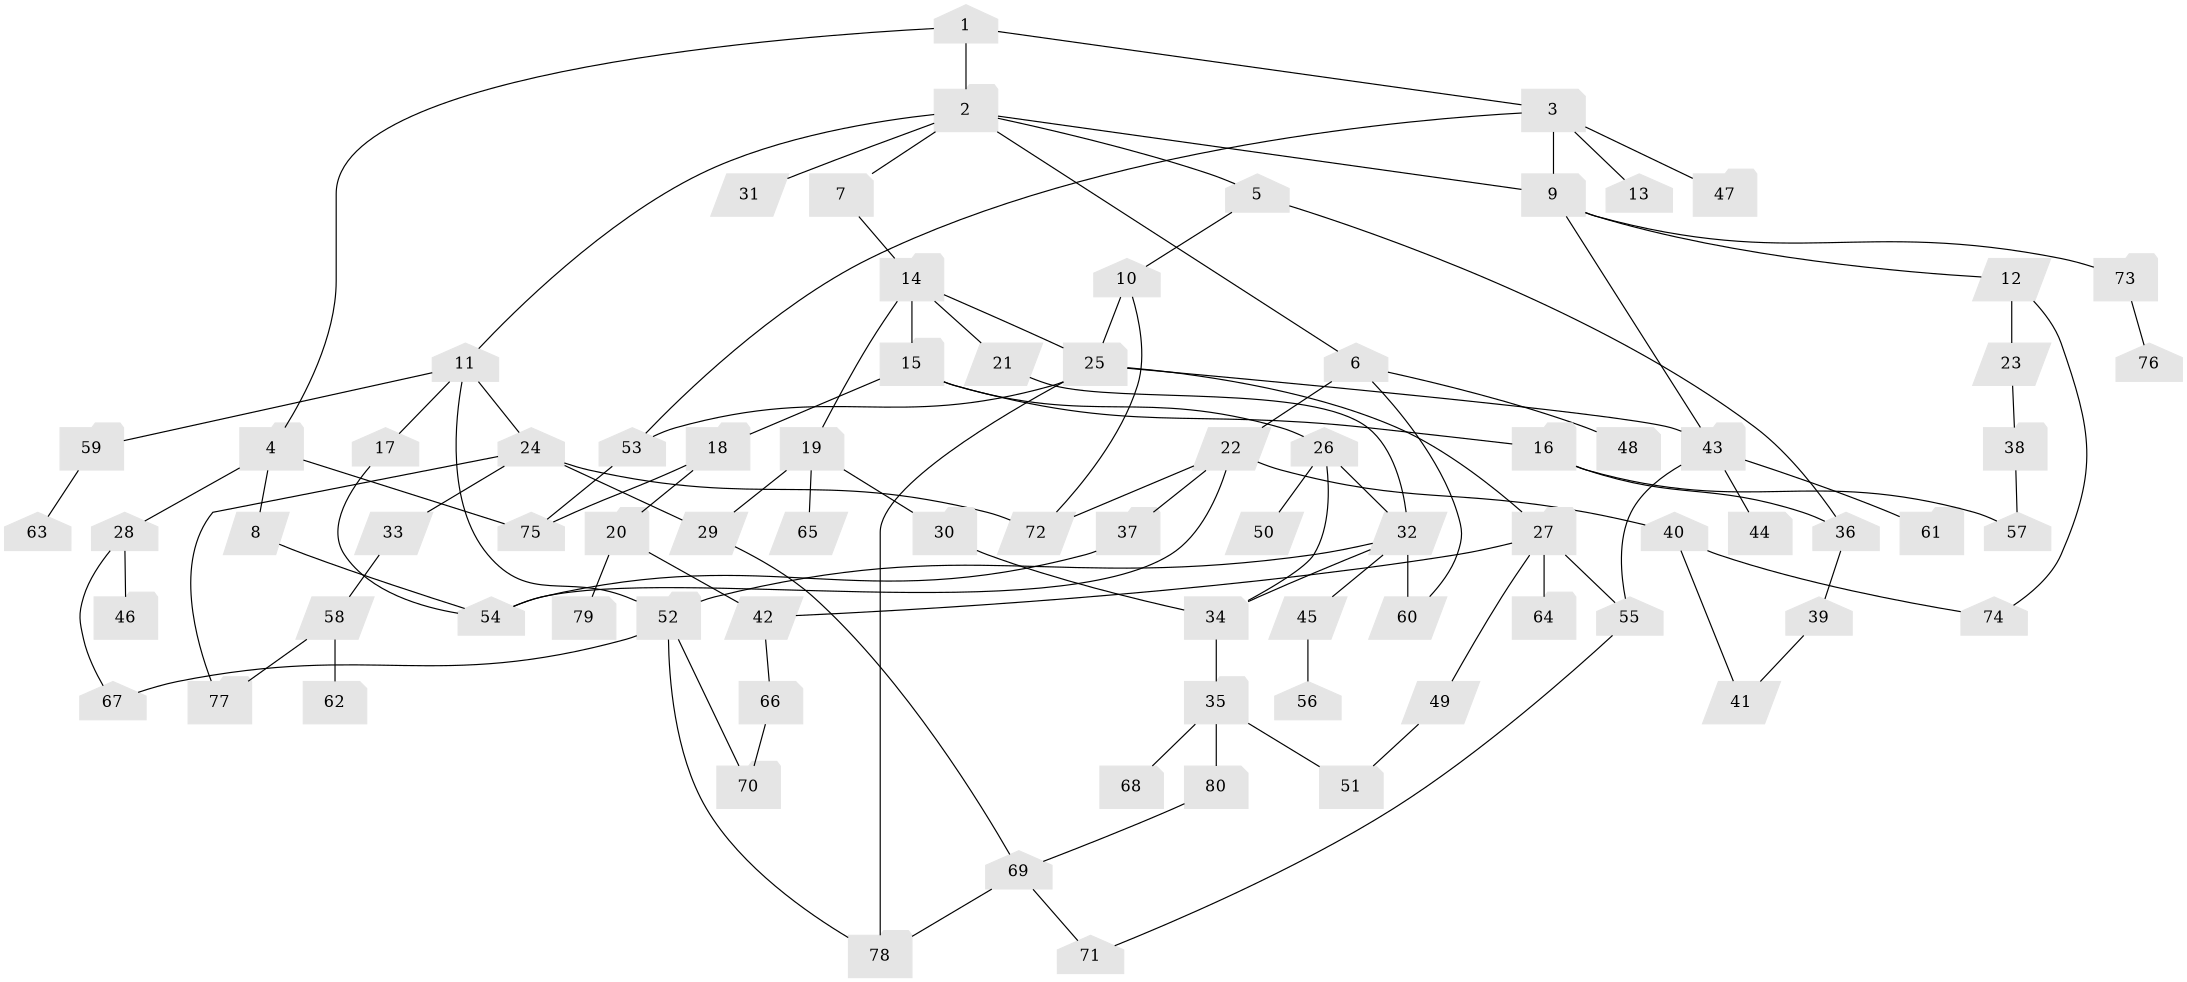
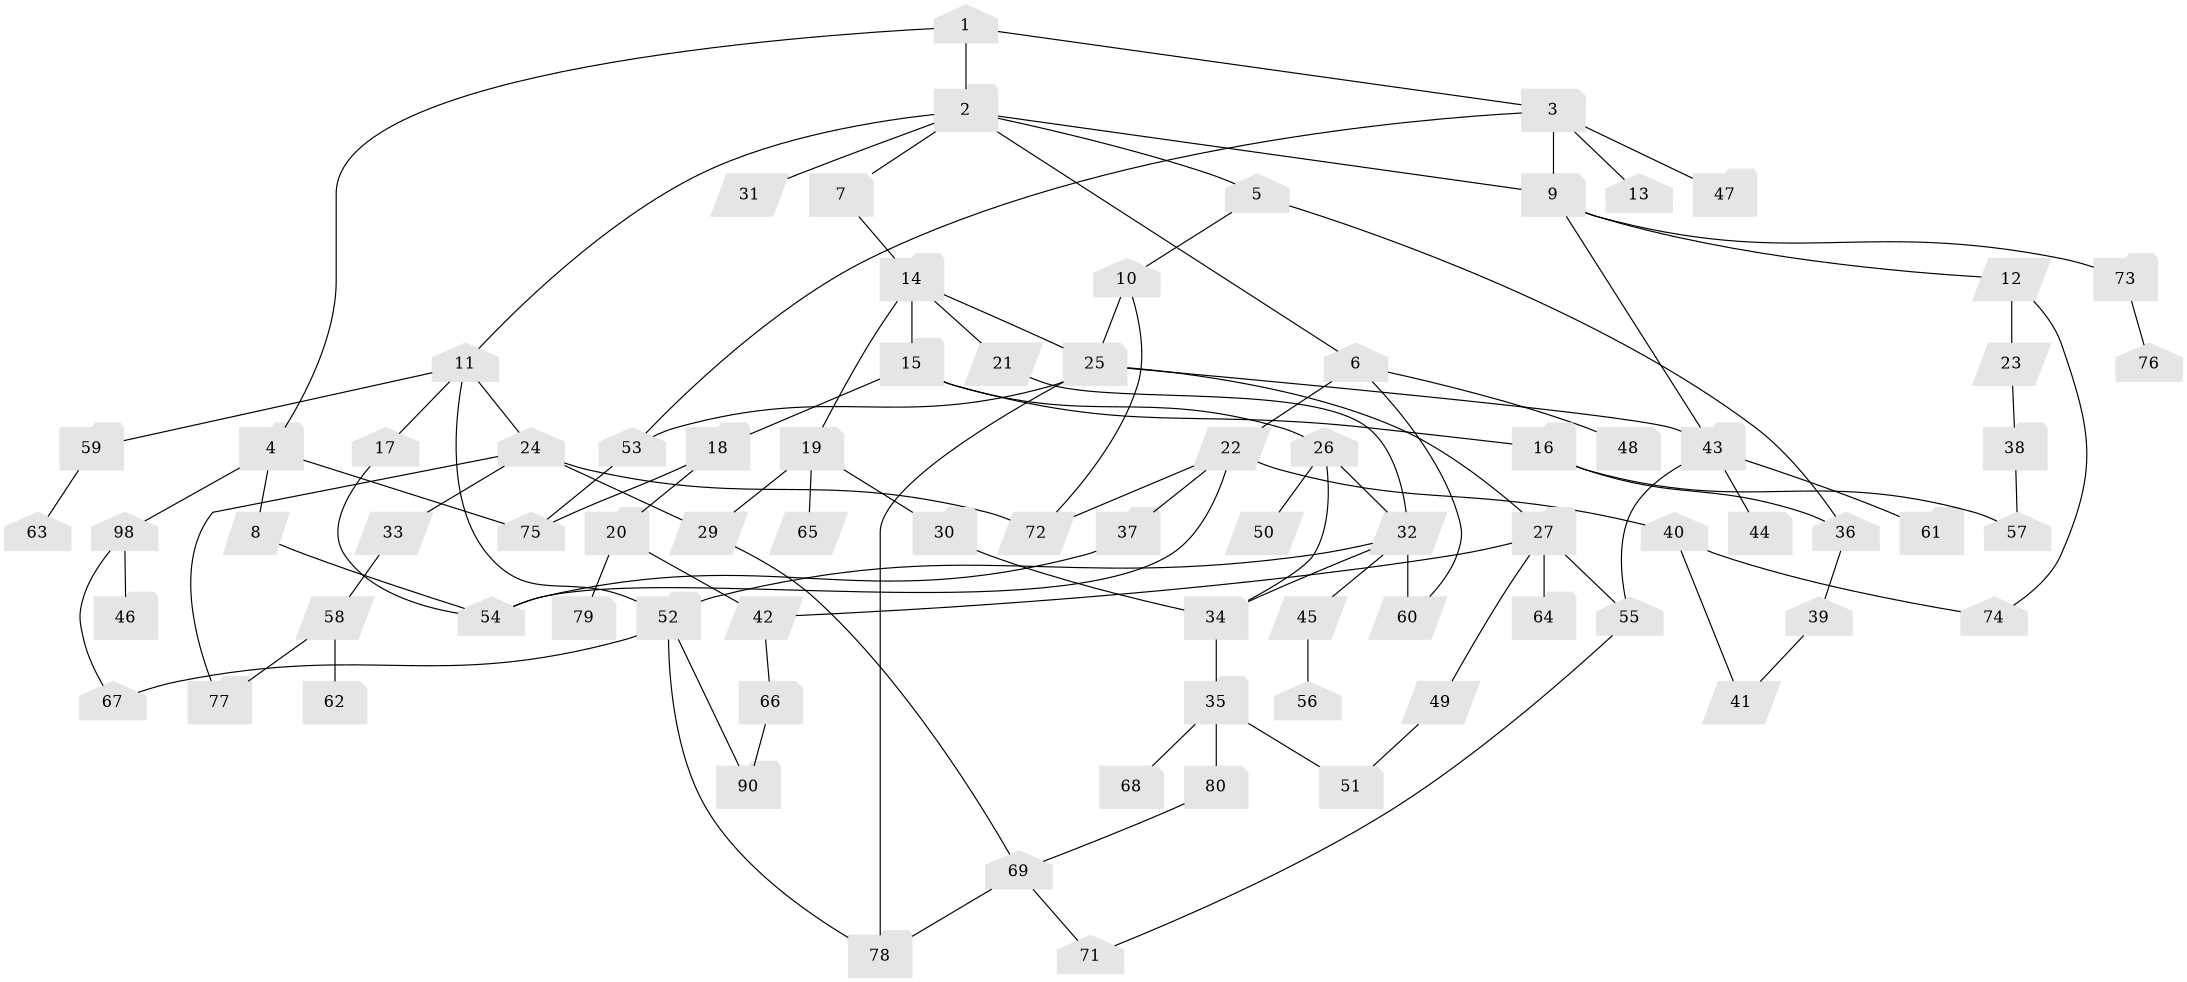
(125, 533) -> (125, 533)
(749, 787) -> (749, 787)
